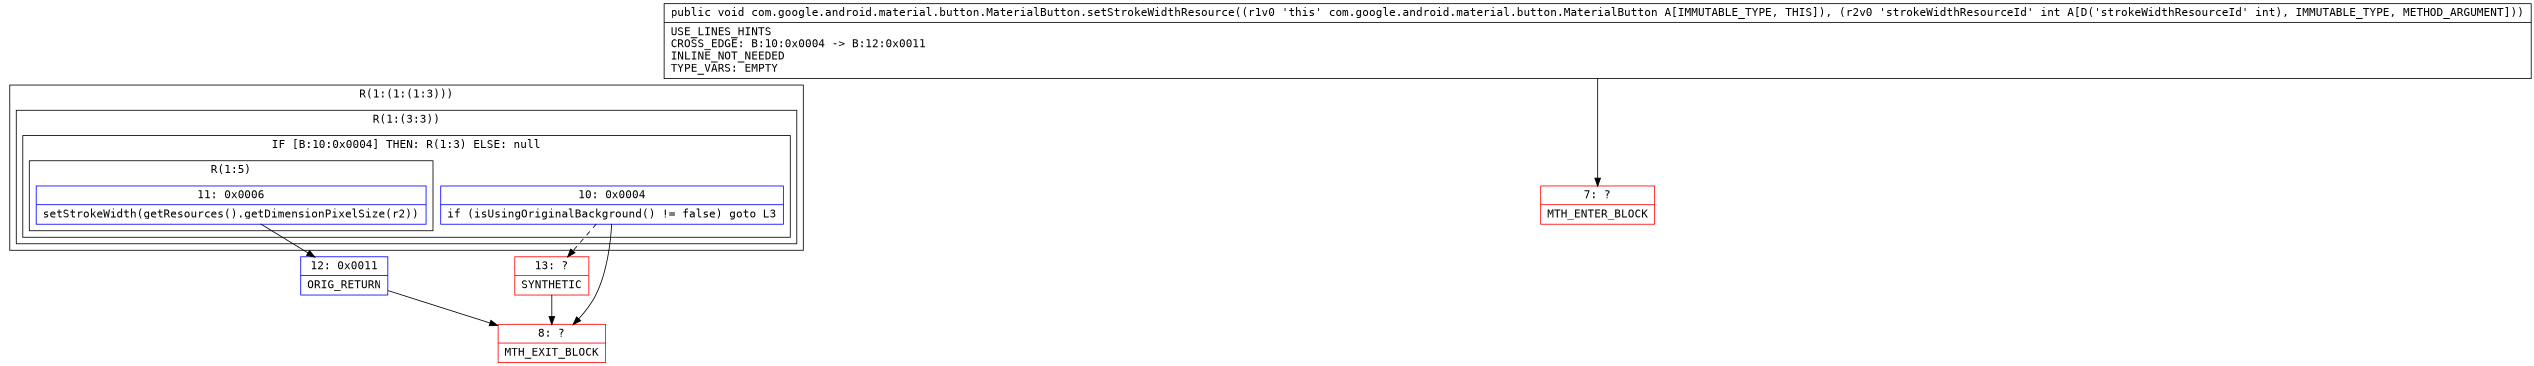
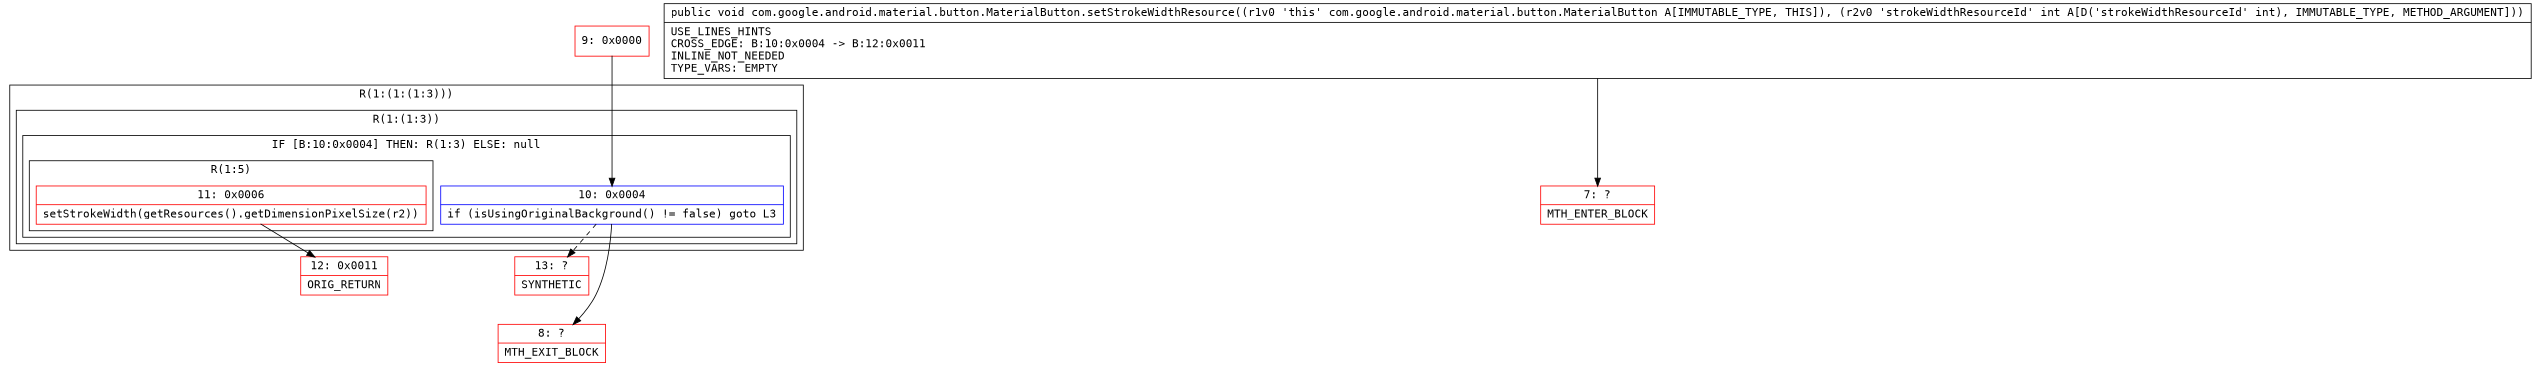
none -> (612, 41)
(407, 120) -> (407, 120)
(231, 205) -> (231, 205)
(344, 276) -> (344, 276)
(552, 306) -> none
(439, 307) -> none
